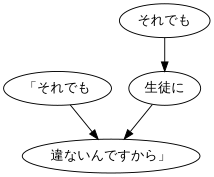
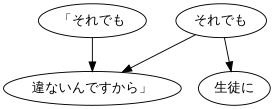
(141, 118) -> (163, 51)
